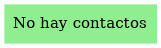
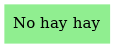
(81, 24) -> (57, 24)
